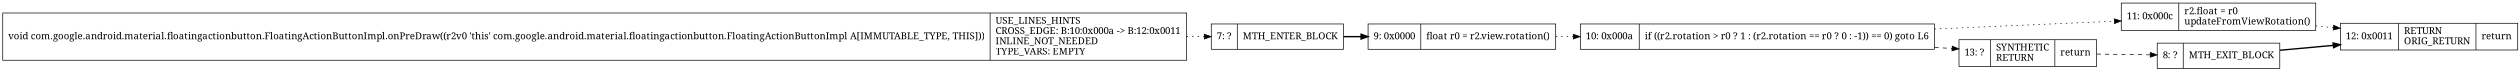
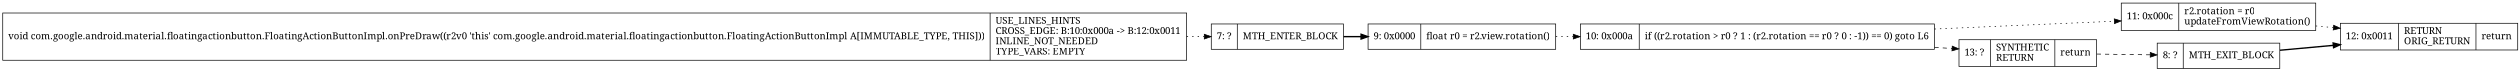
(2211, 11) -> (2220, 11)
